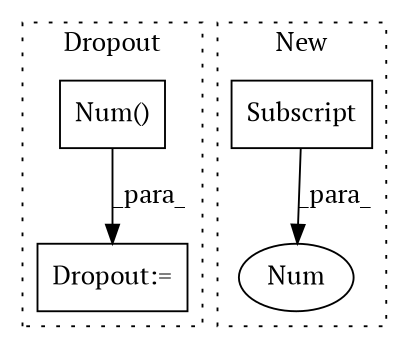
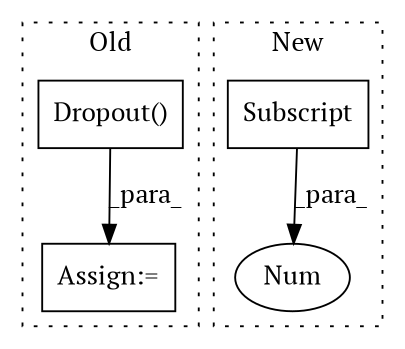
(112, 44) -> (111, 44)
(112, 114) -> (111, 114)
(112, 278) -> (109, 278)
